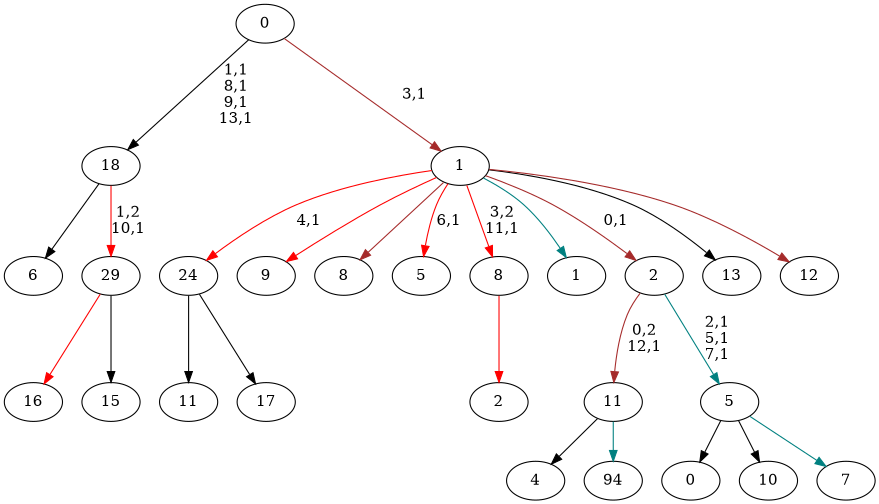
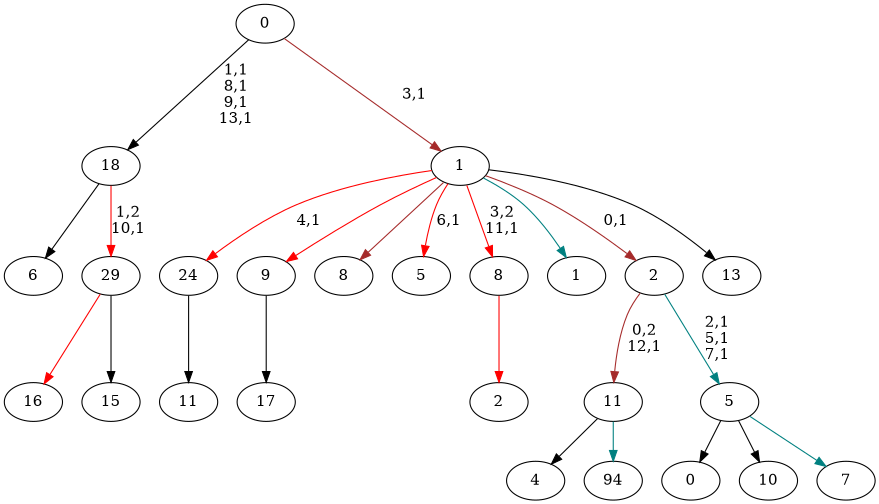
(809, 276) -> none
(225, 334) -> (266, 334)
